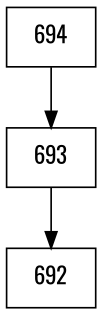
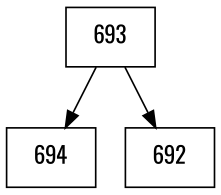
(51, 89) -> (85, 90)
